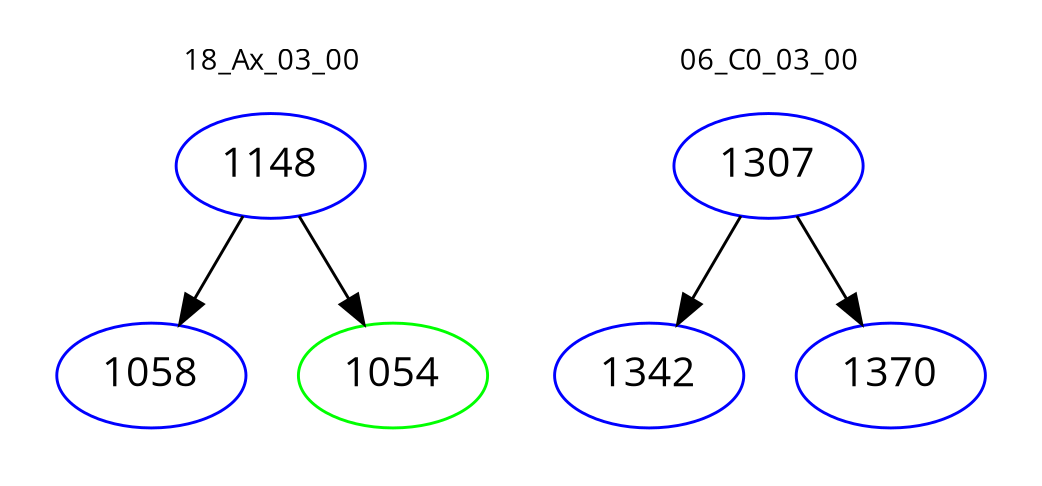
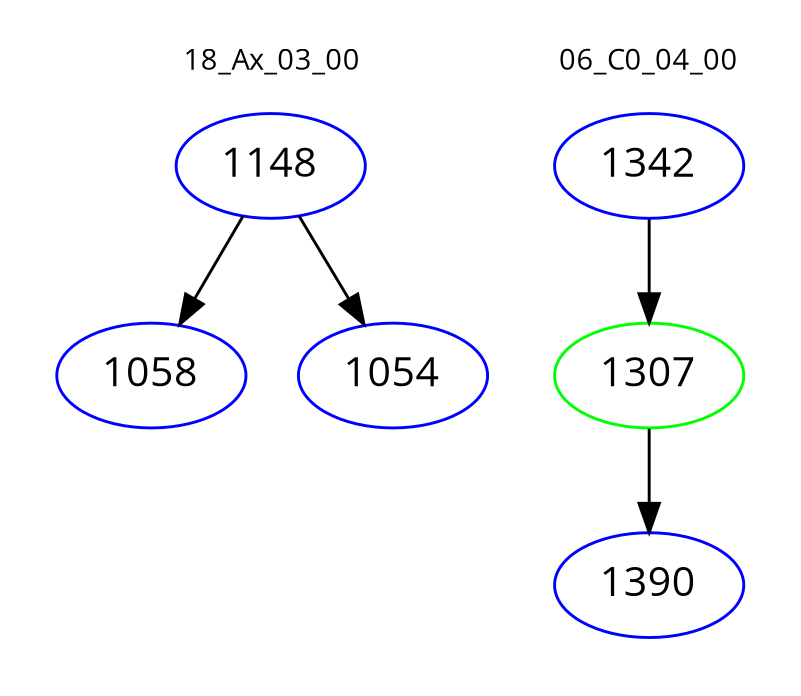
(770, 63) -> (649, 63)
(769, 166) -> (649, 376)
(717, 258) -> (649, 256)
(393, 376) -> (393, 376)
(891, 376) -> (649, 585)
